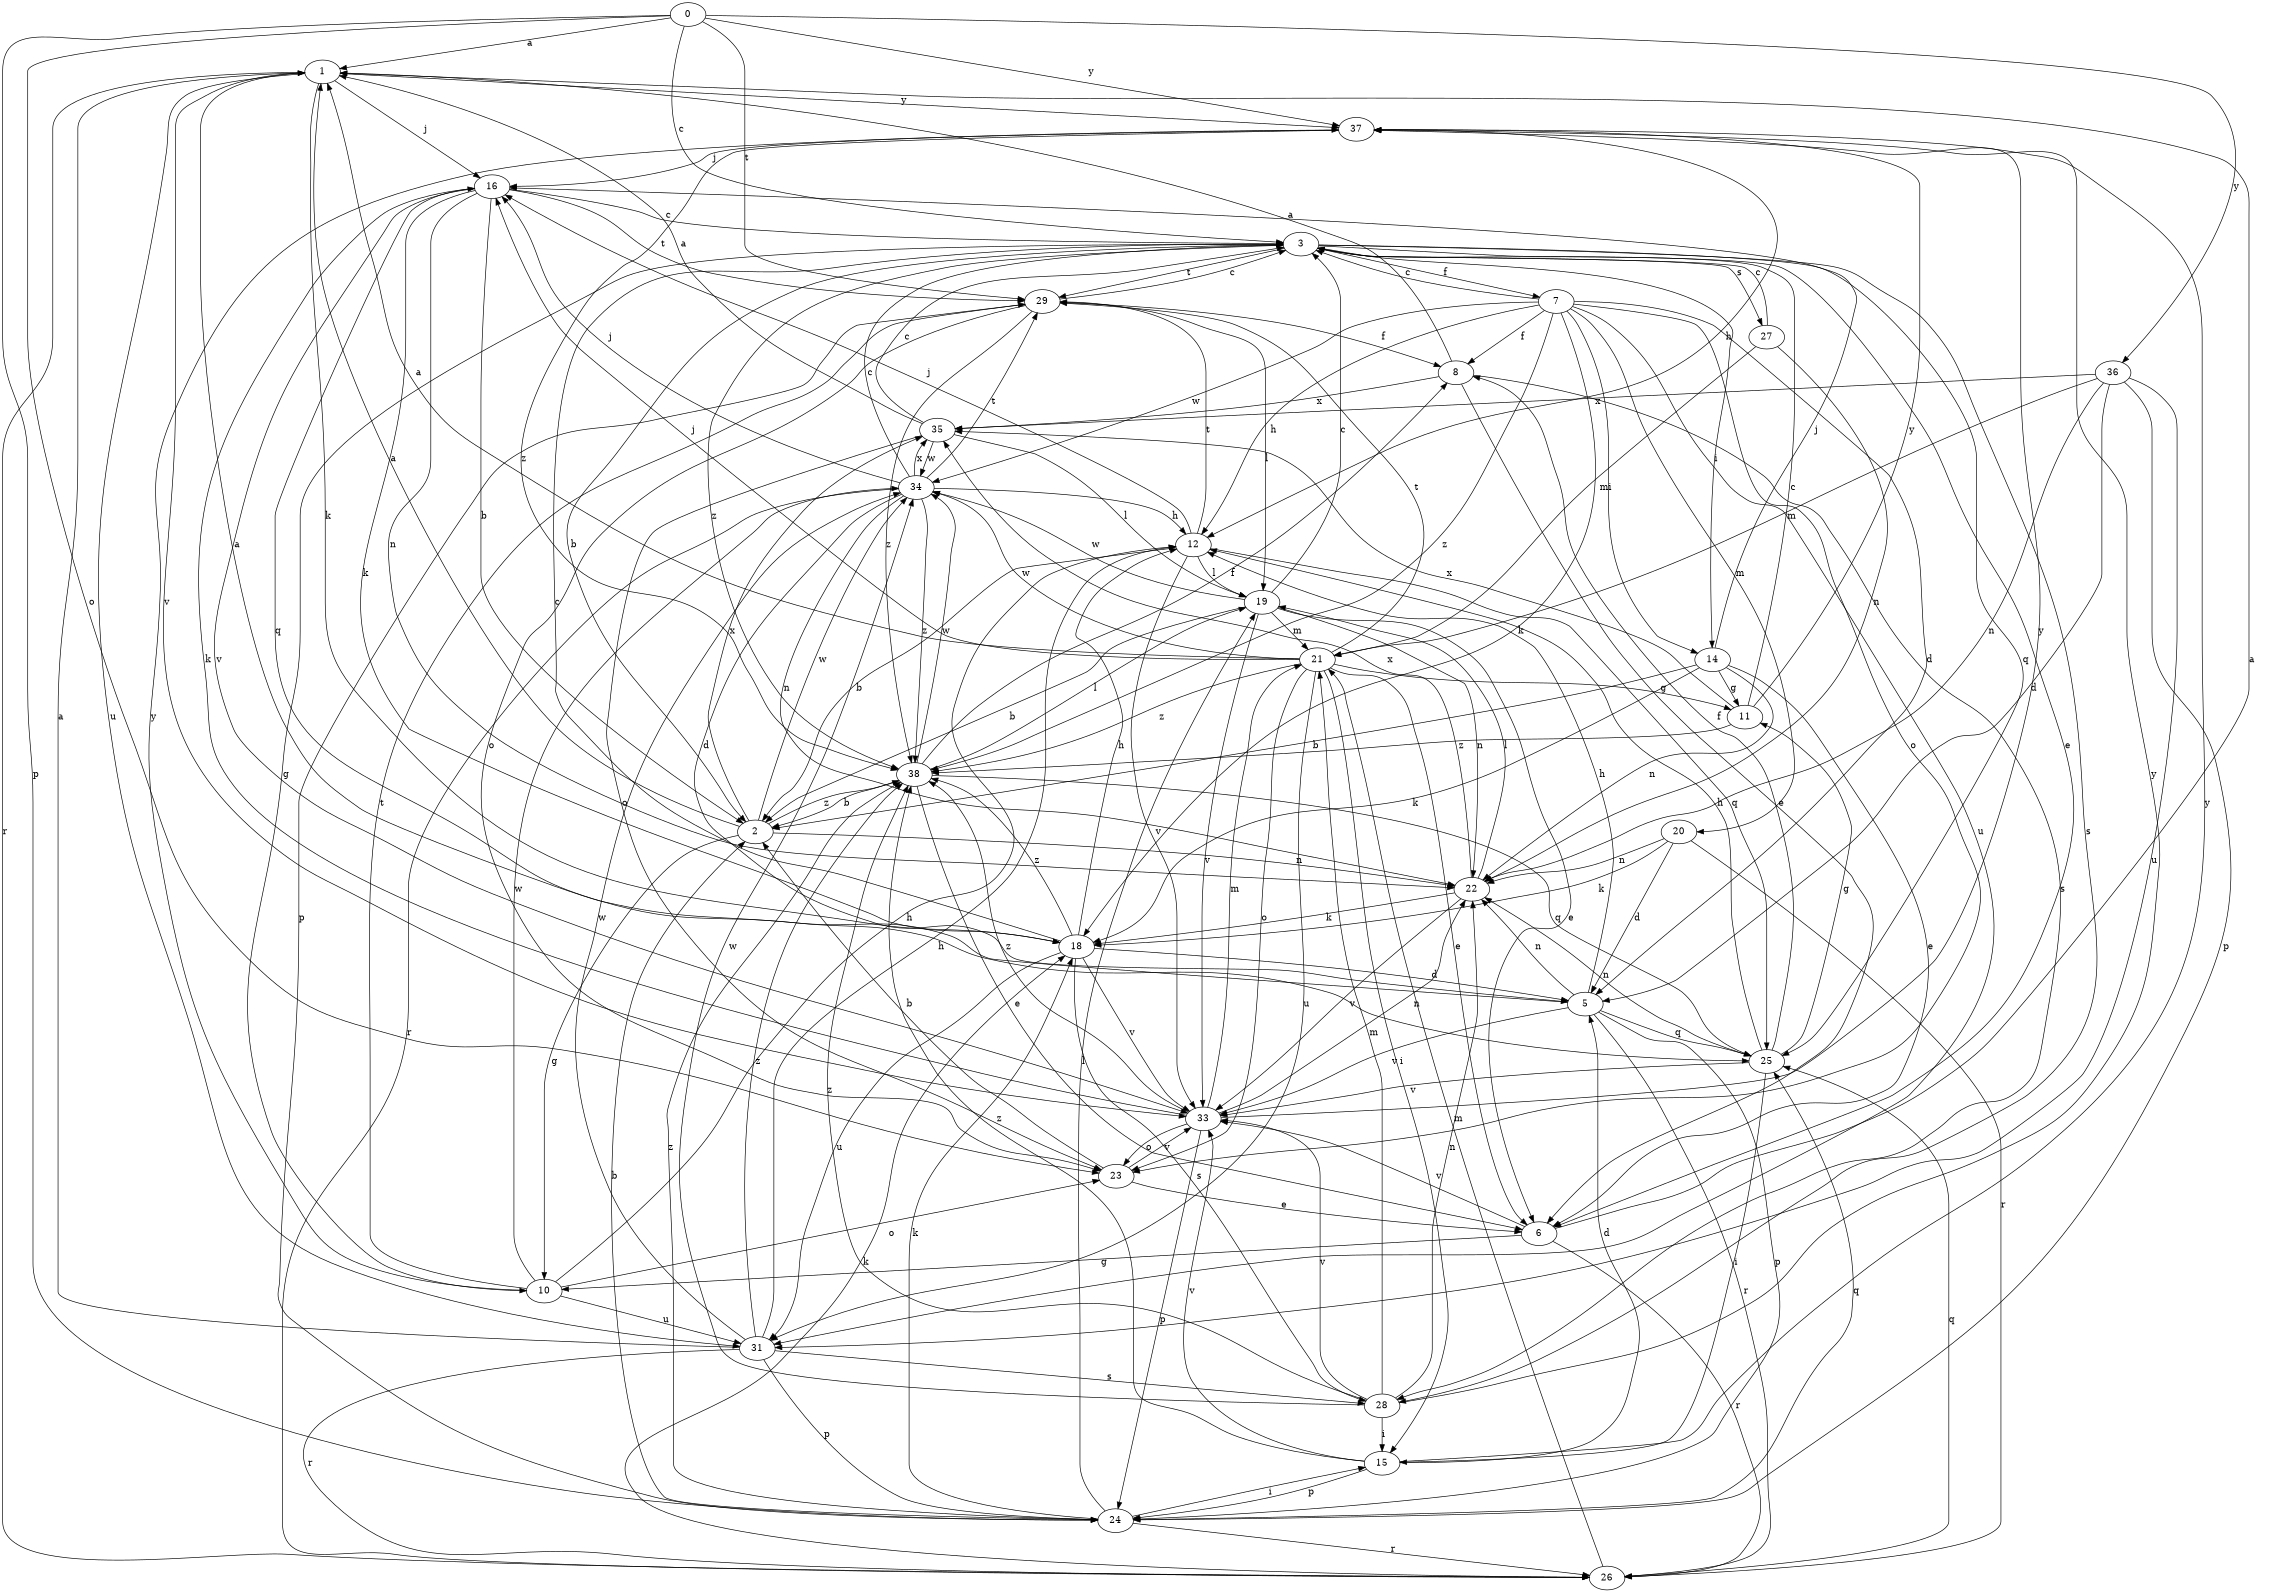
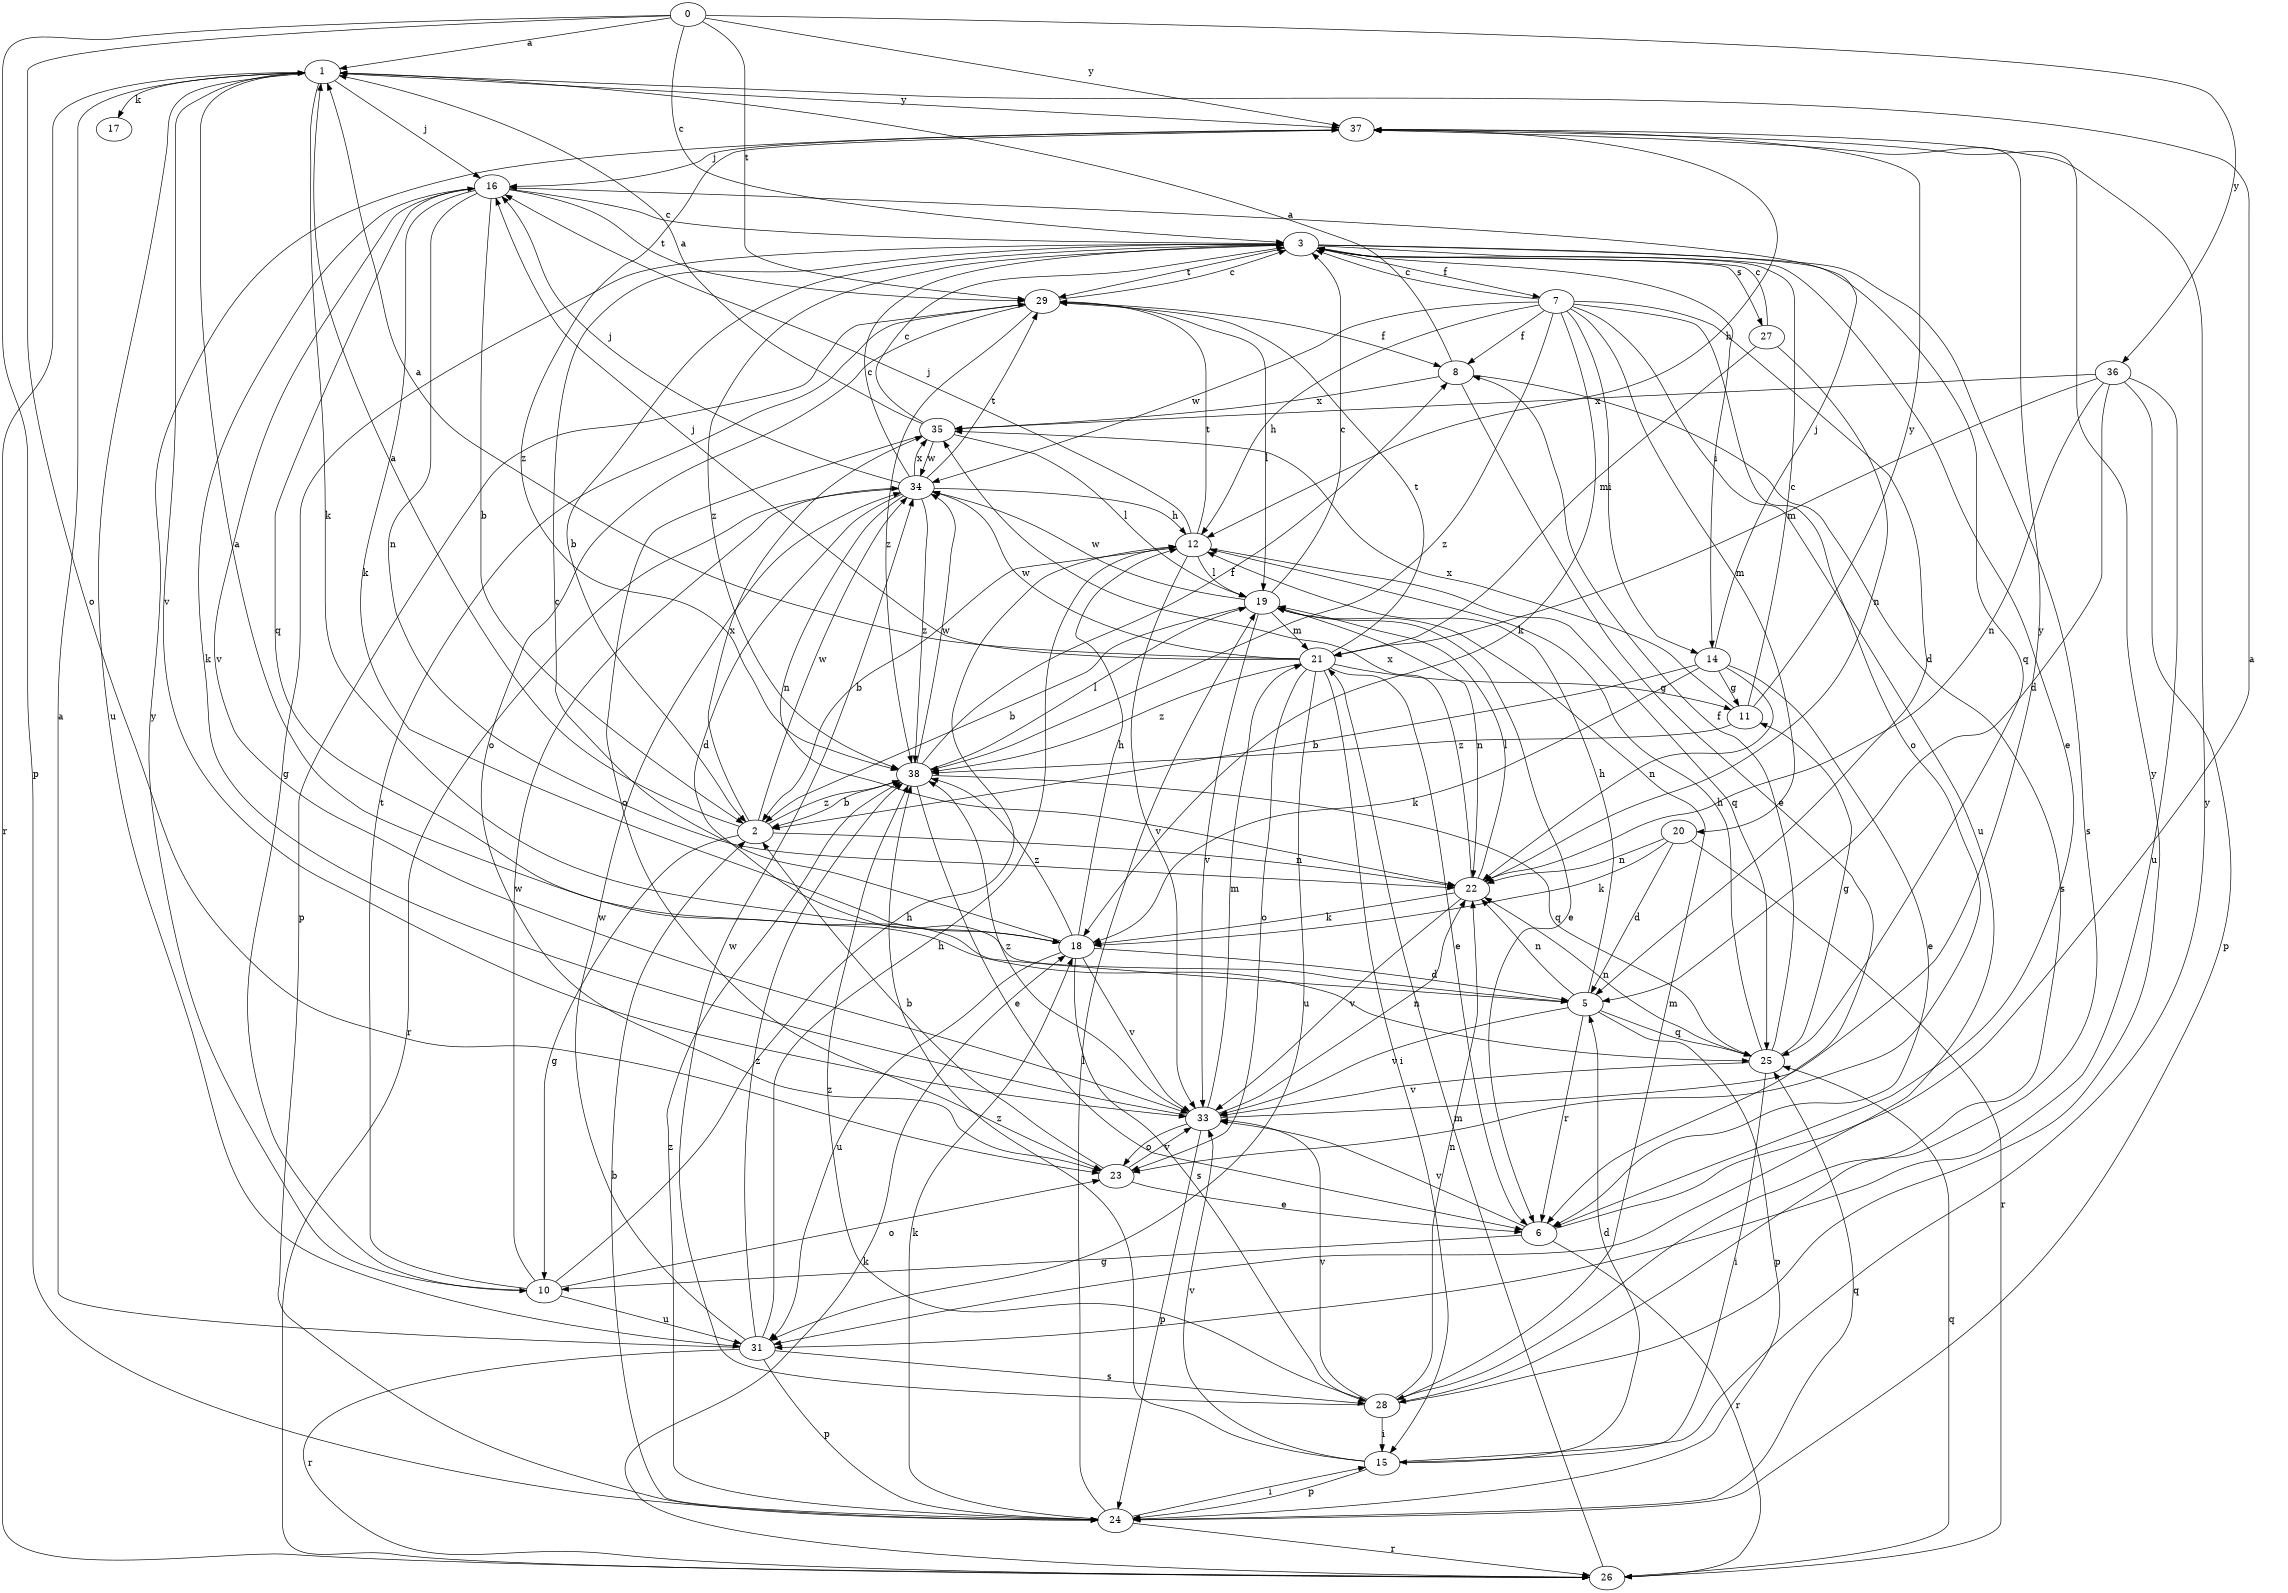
none -> (114, 129)
(1369, 1035) -> (1684, 927)
(1751, 1330) -> (1563, 1116)
